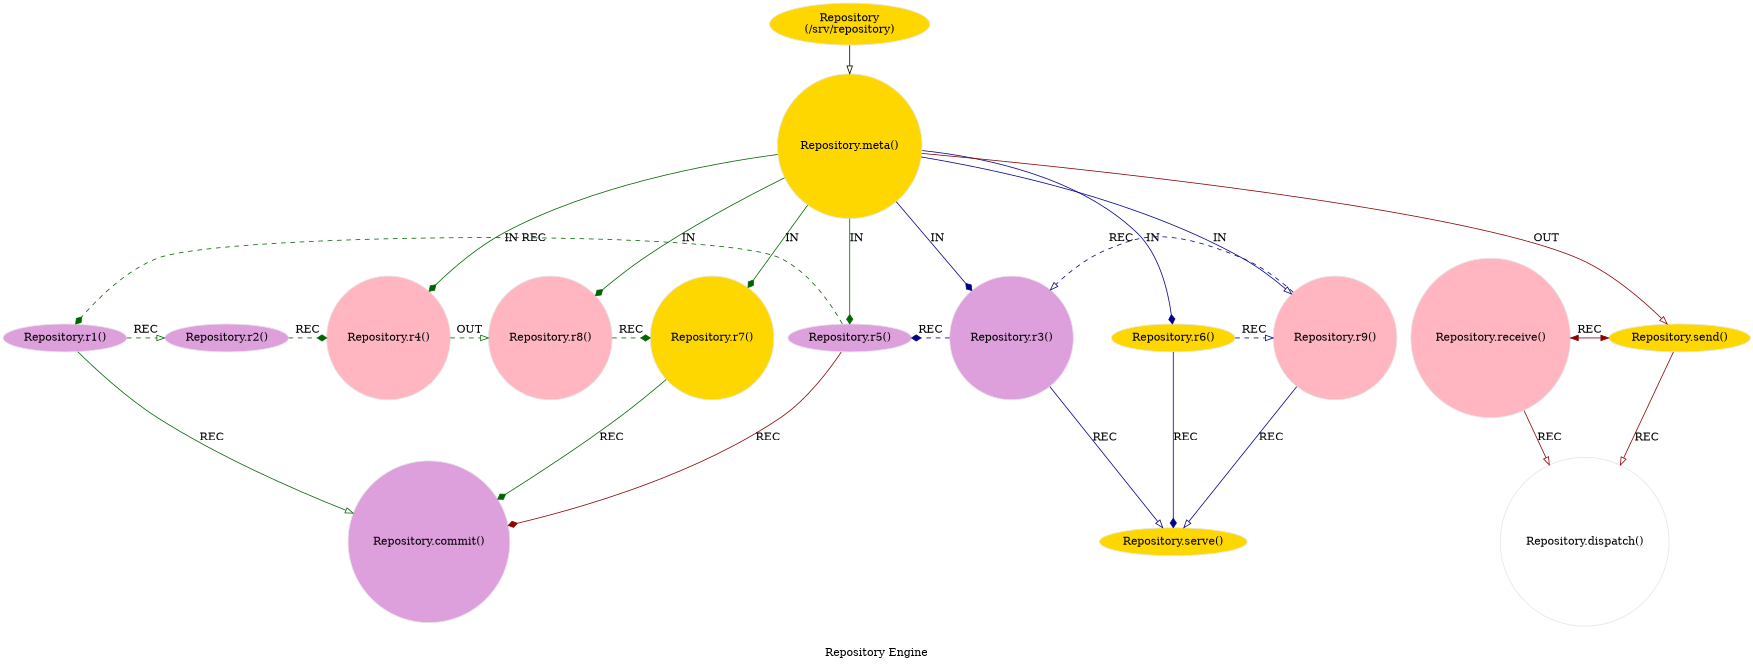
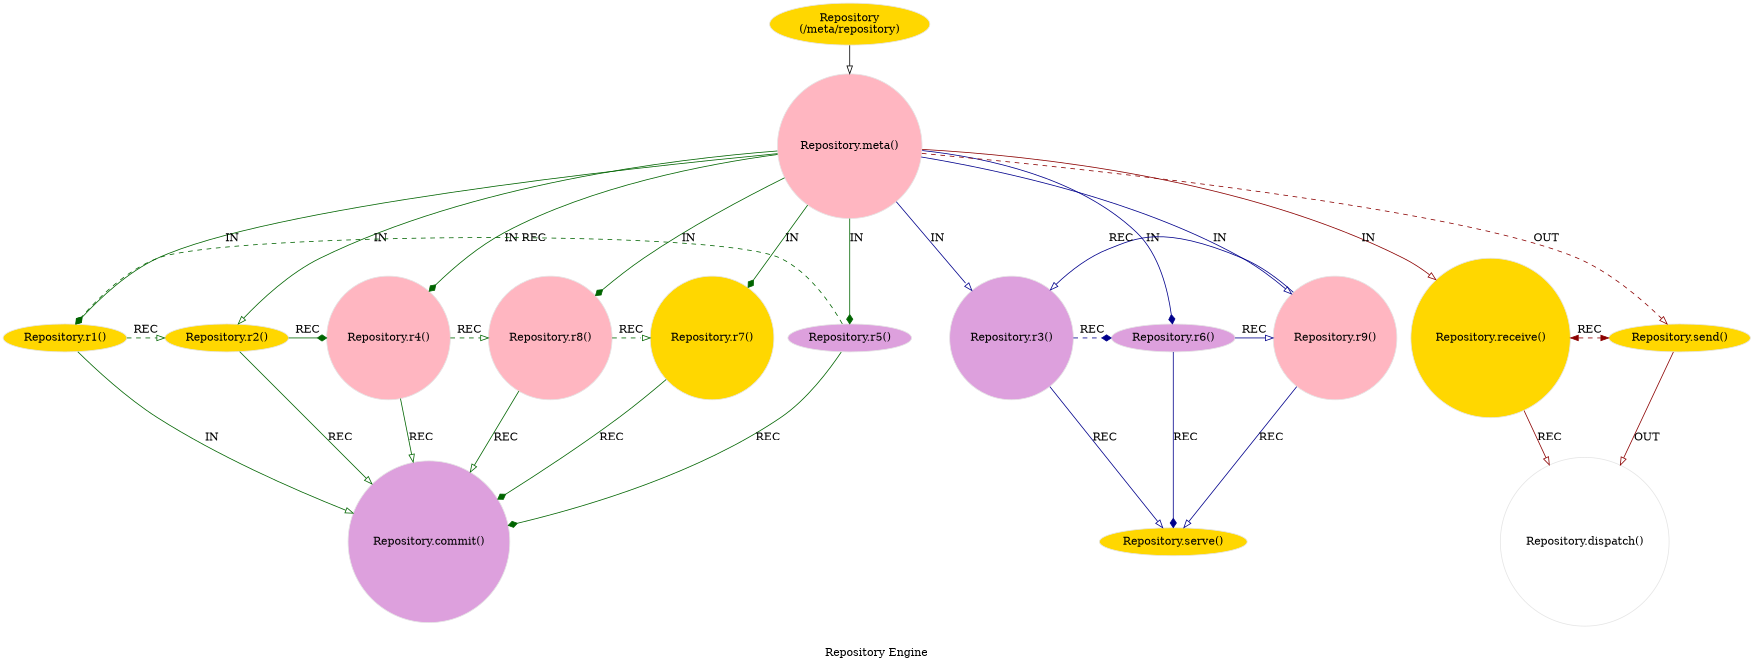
(850, 24) -> (850, 24)
(850, 146) -> (850, 146)
none -> (1209, 190)
none -> (496, 196)
none -> (417, 198)
(1304, 198) -> (1304, 198)
(1175, 238) -> (1175, 238)
(931, 242) -> (931, 242)
(469, 330) -> (469, 330)
(65, 338) -> (65, 338)
(227, 338) -> (227, 338)
(303, 338) -> (303, 338)
(626, 338) -> (626, 338)
(935, 338) -> (1088, 338)
(1173, 338) -> (1173, 338)
(1250, 338) -> (1250, 338)
(1491, 338) -> (1491, 338)
(1590, 338) -> (1590, 338)
none -> (303, 415)
none -> (406, 426)
none -> (497, 428)
(212, 438) -> (212, 438)
(1647, 438) -> (1647, 438)
(695, 464) -> (695, 464)
